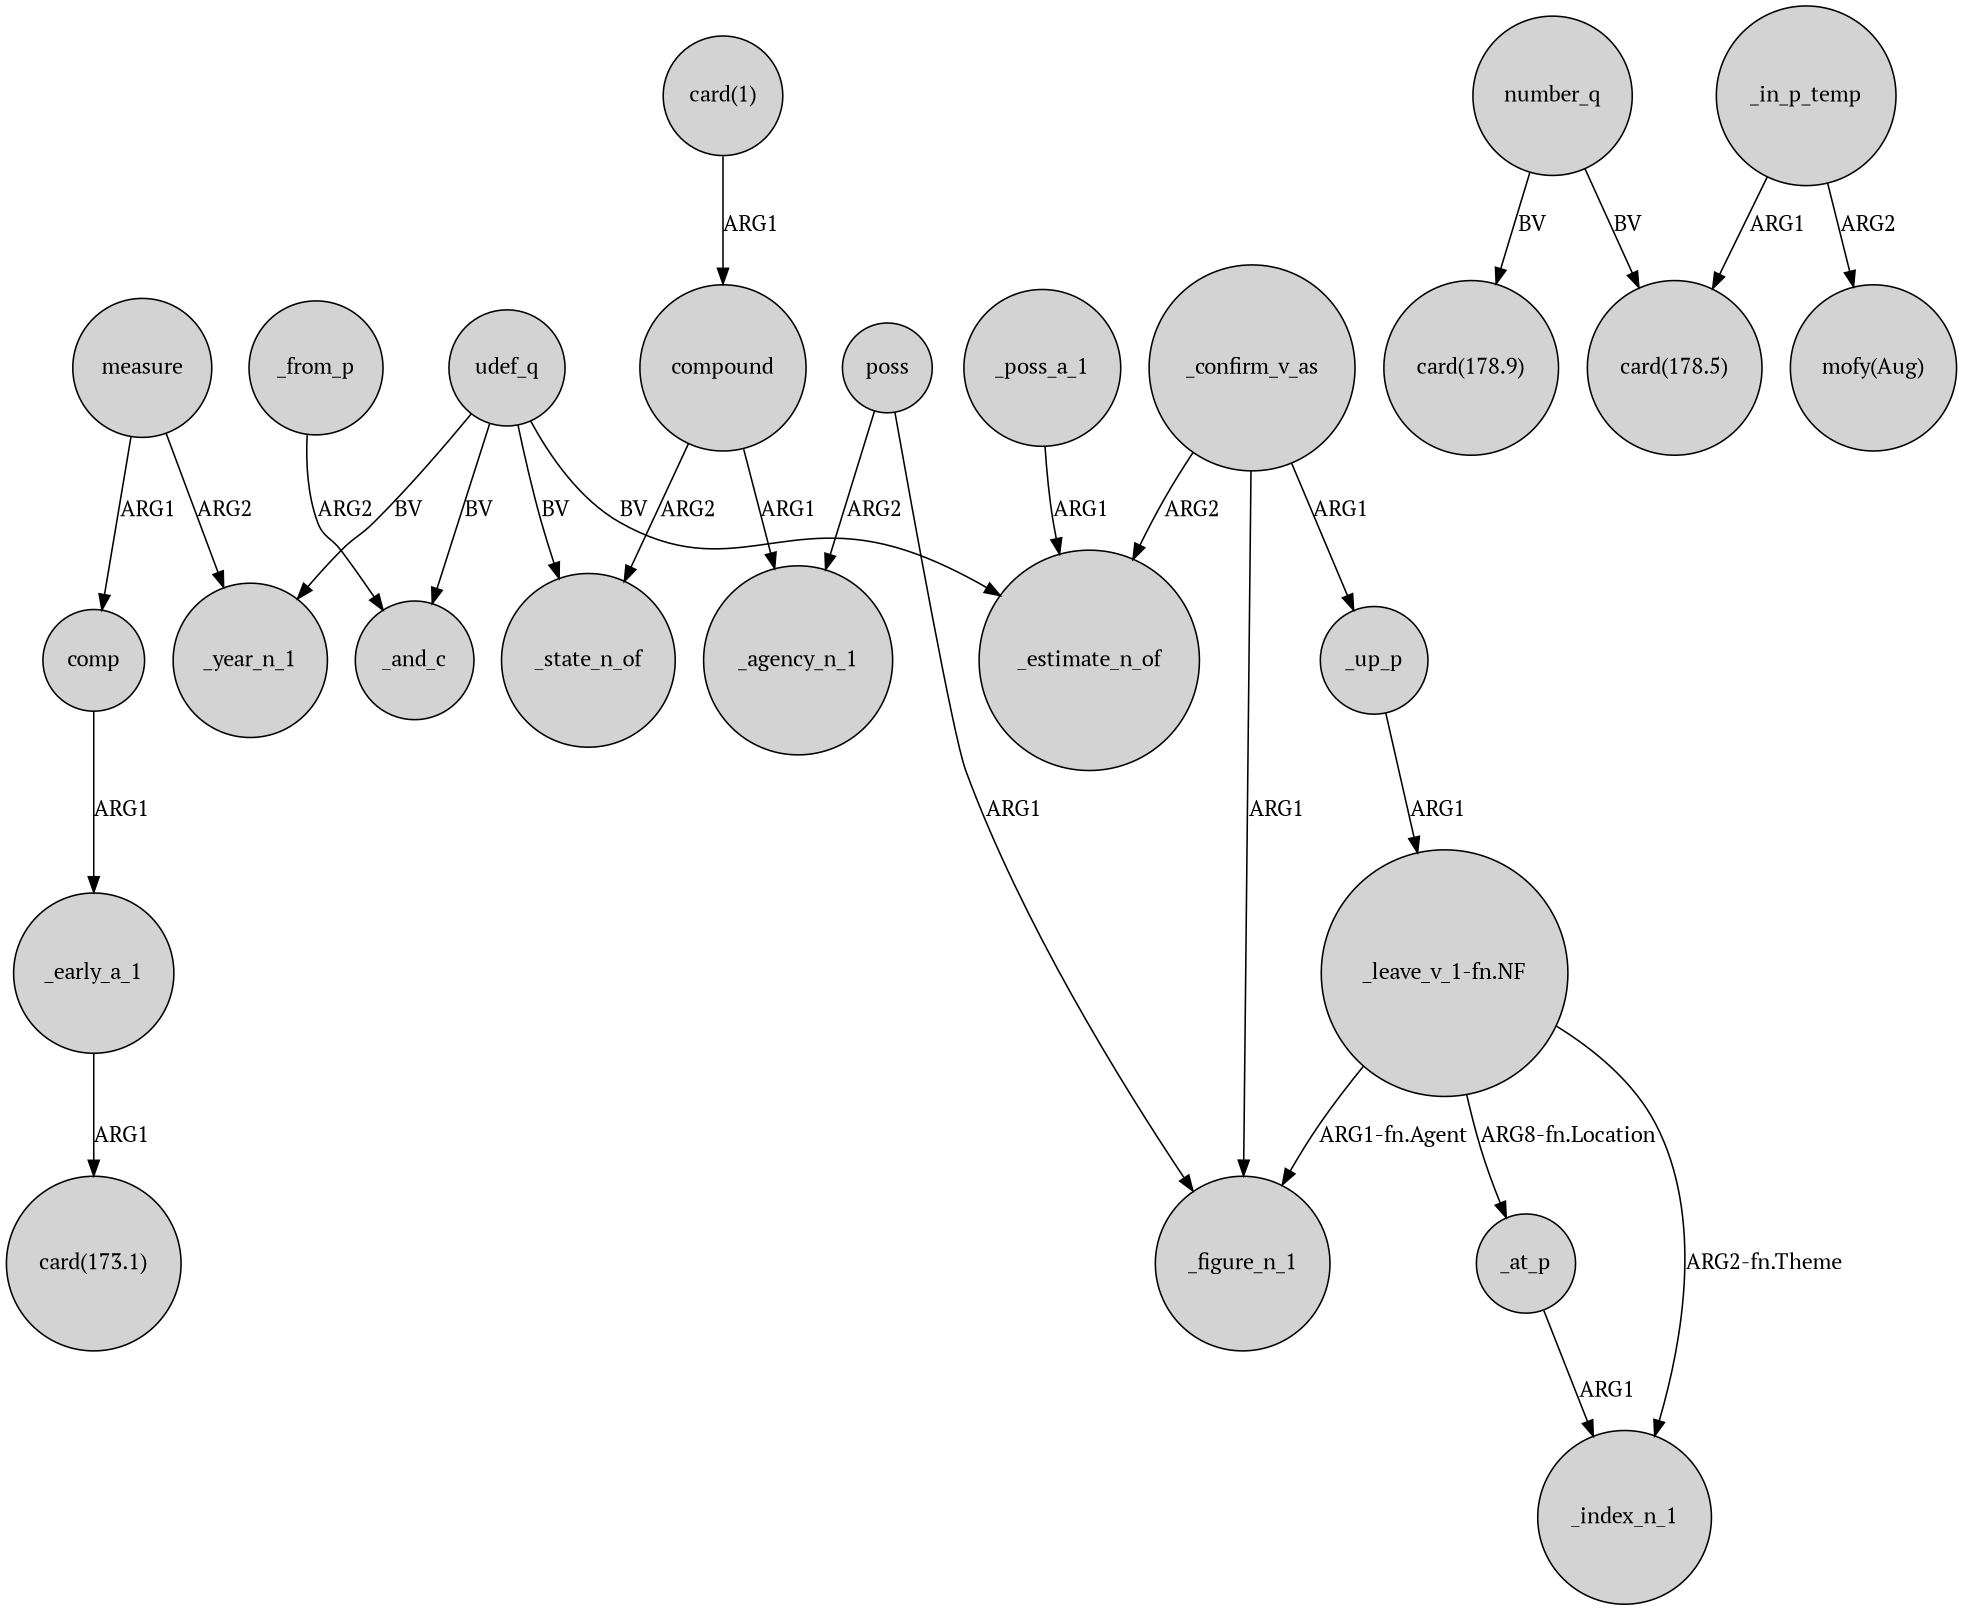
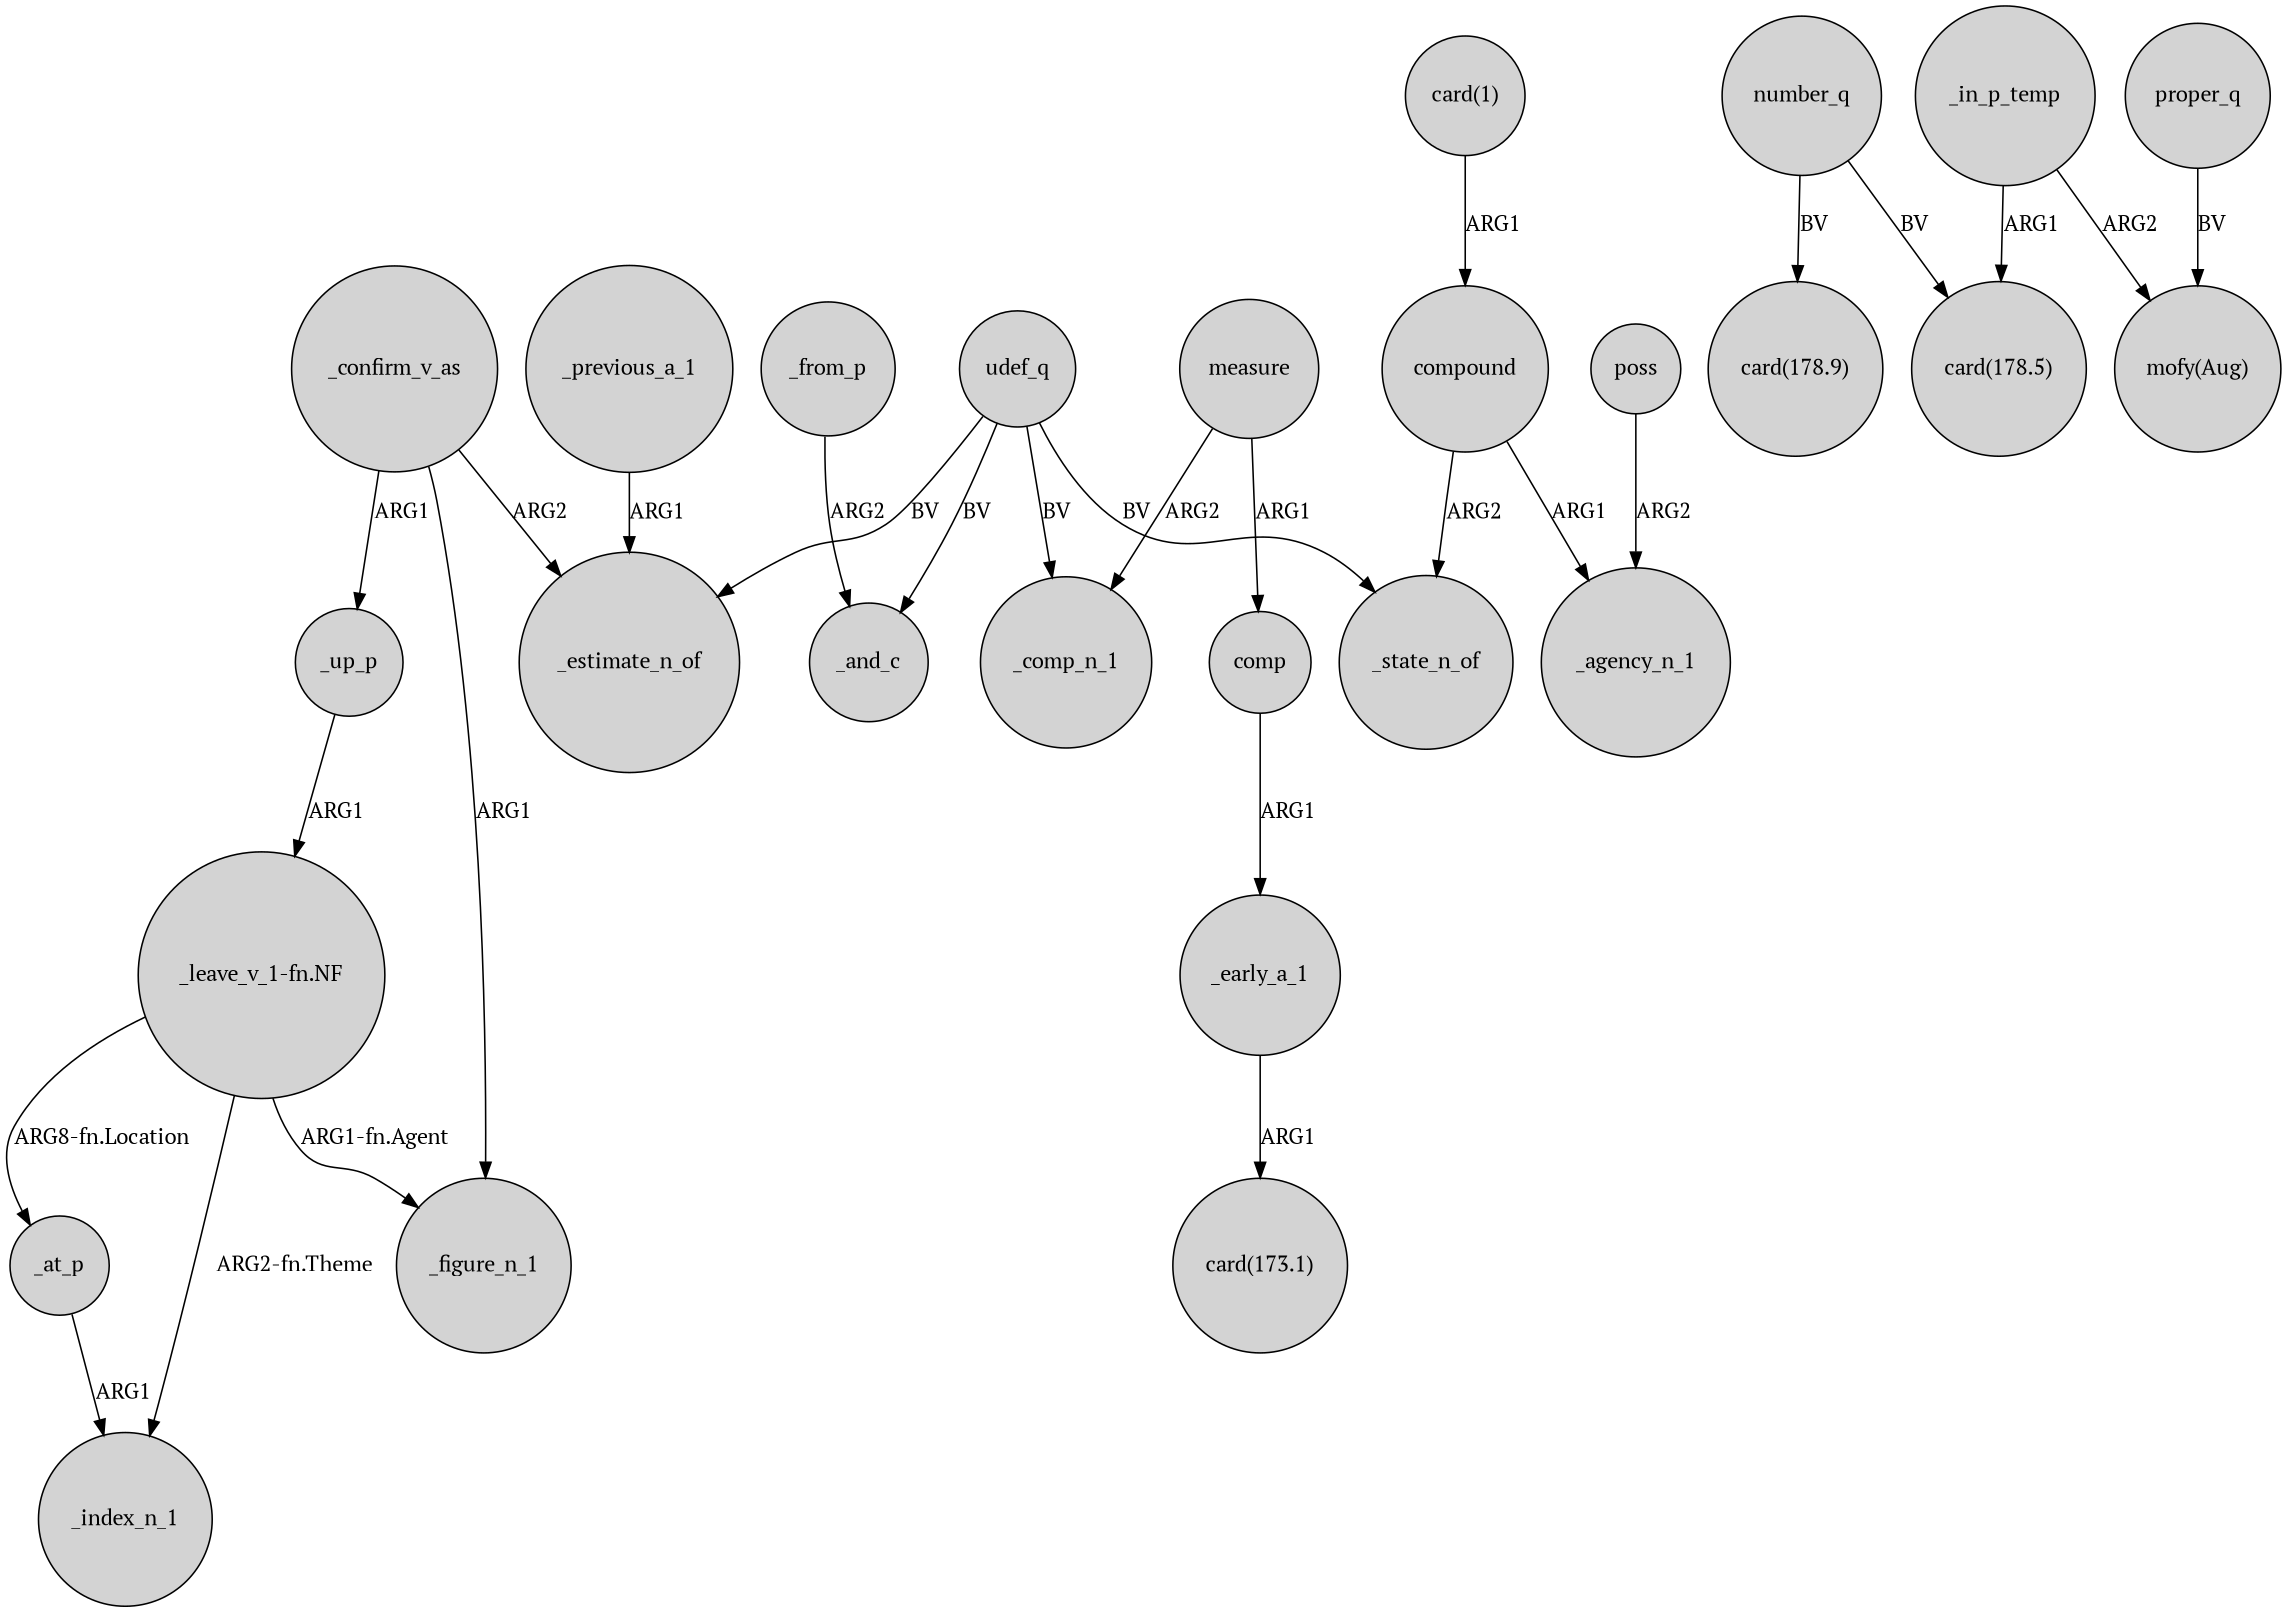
none -> (2198, 96)
(1042, 368) -> (629, 369)
(250, 660) -> (1066, 662)
(984, 816) -> none
